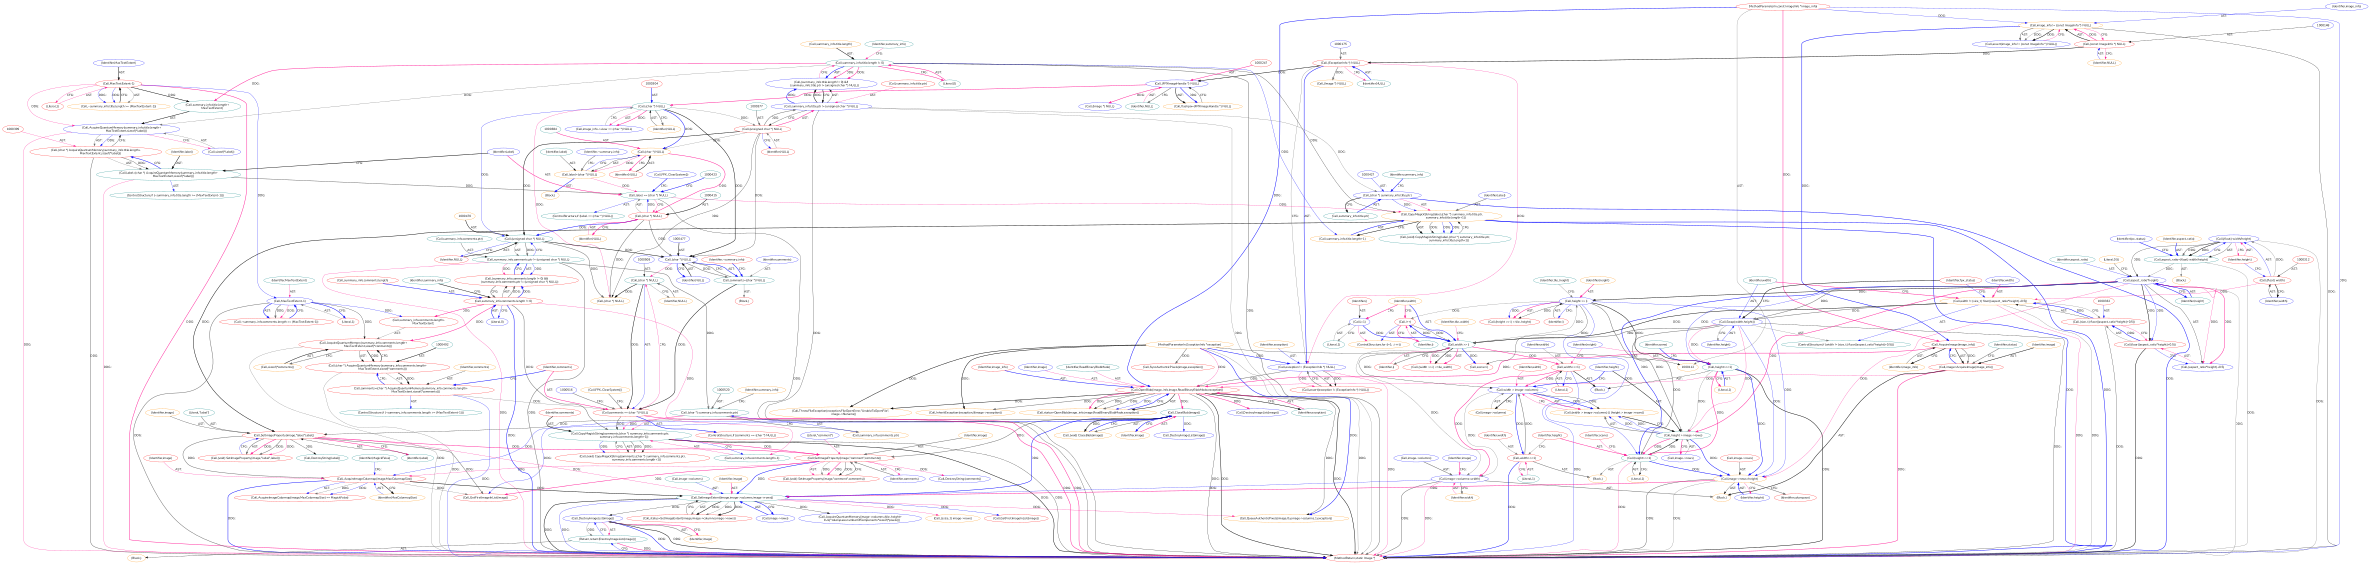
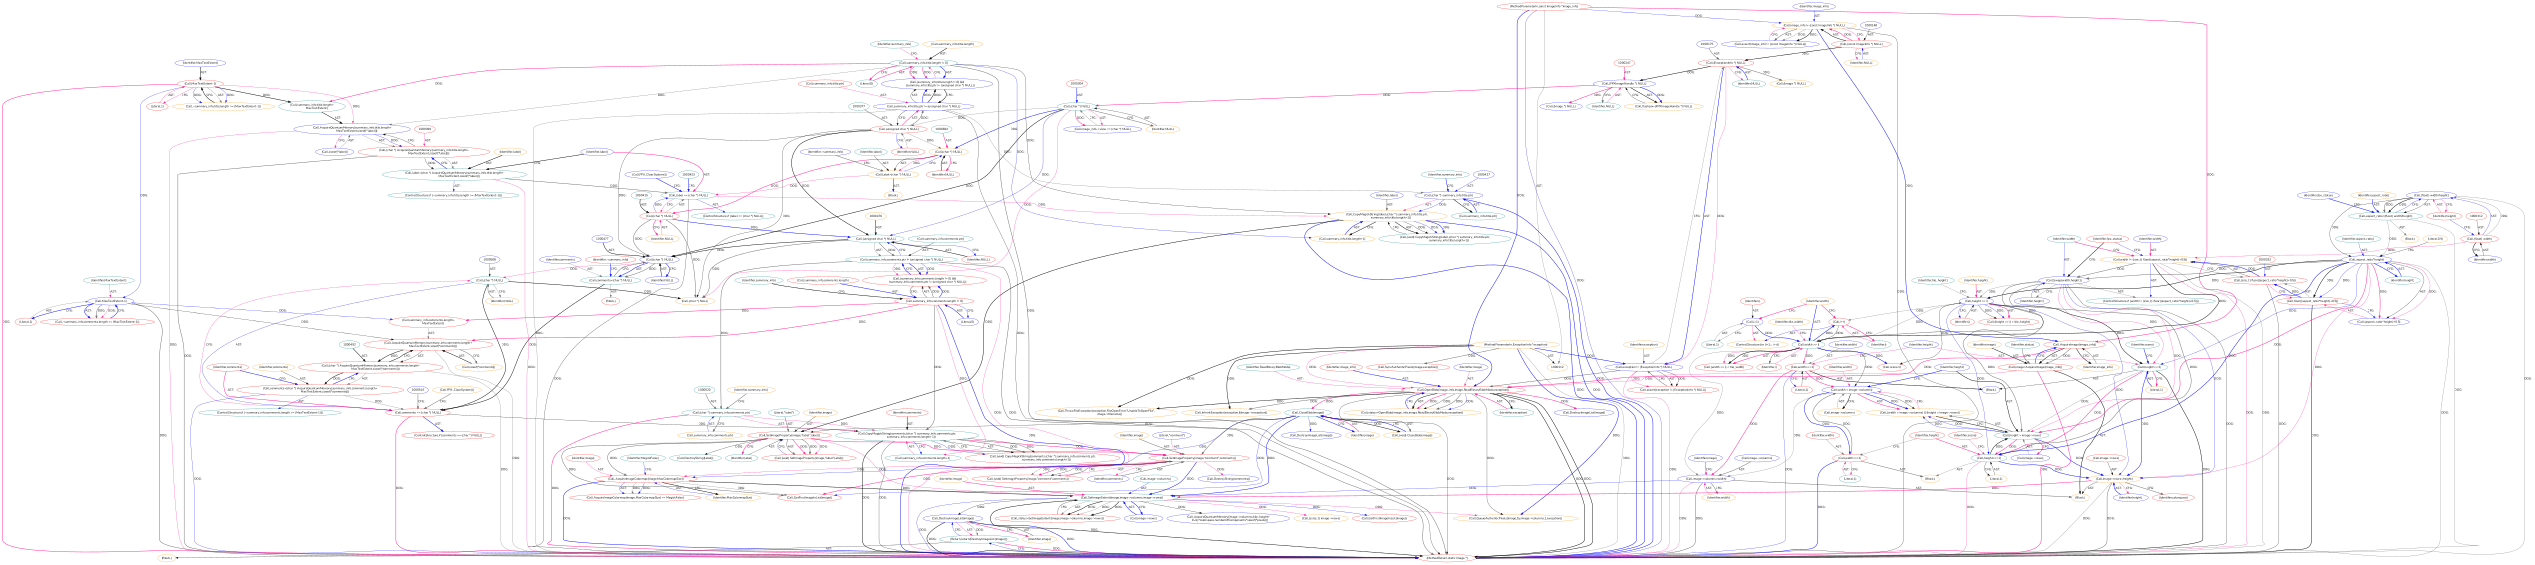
none -> (2010, 285)
